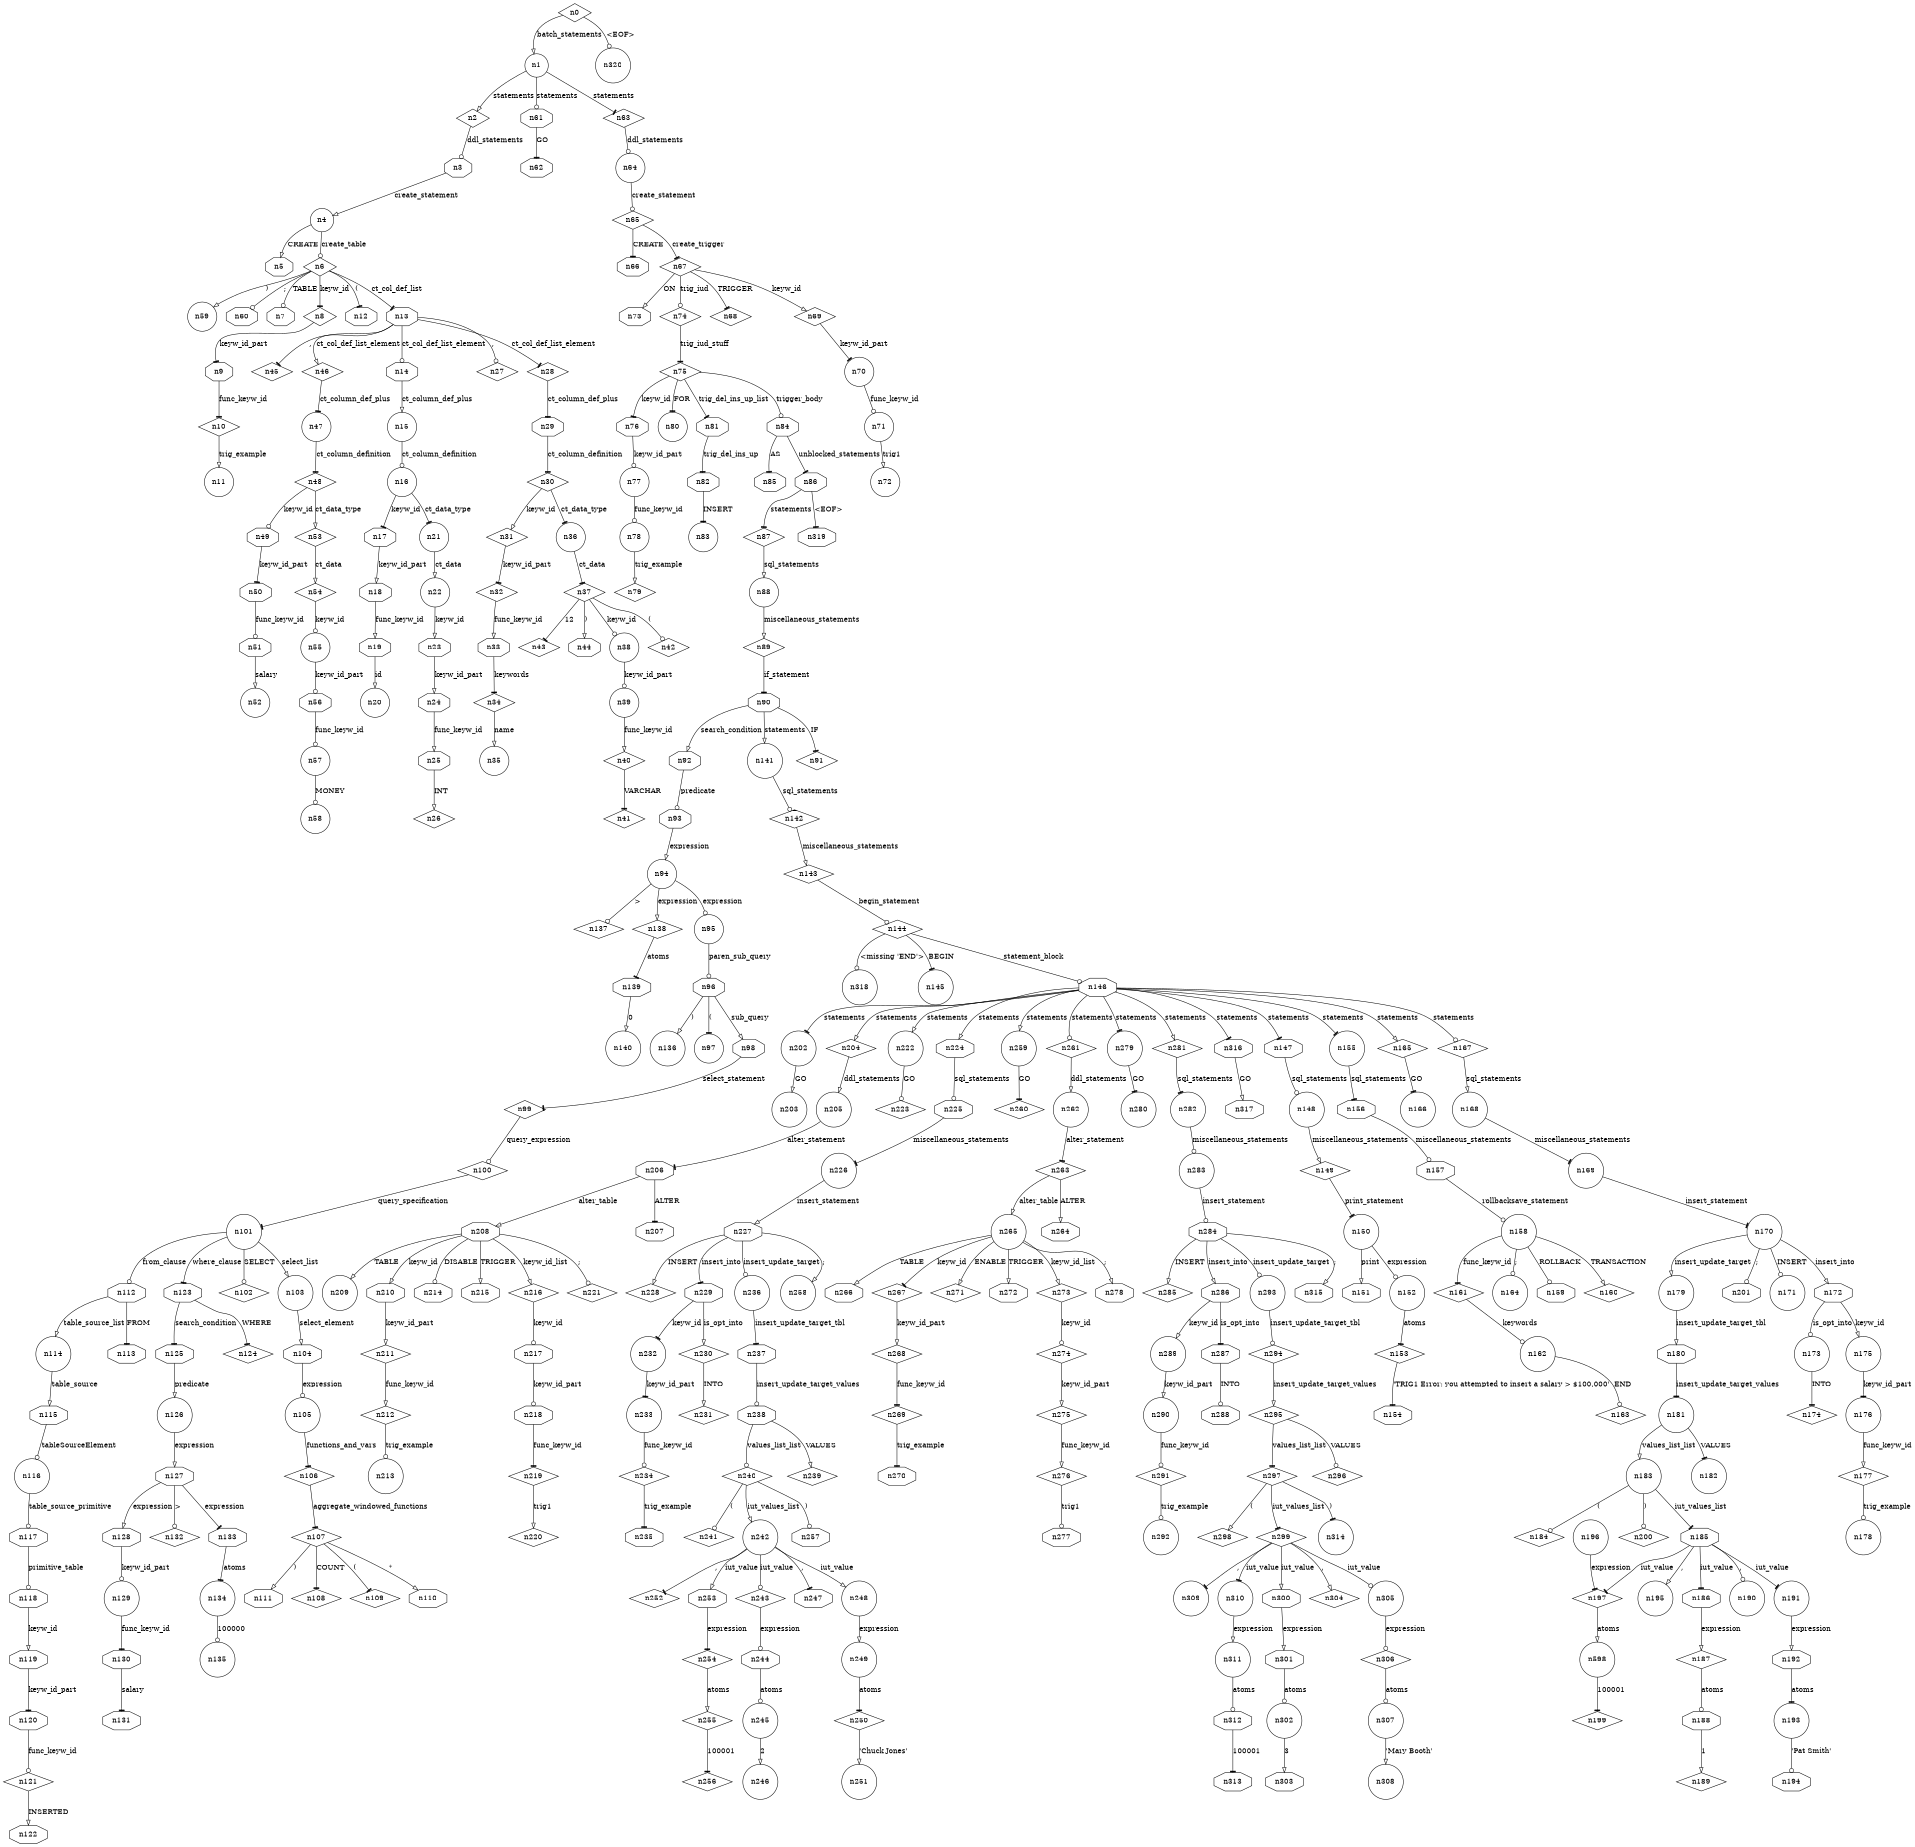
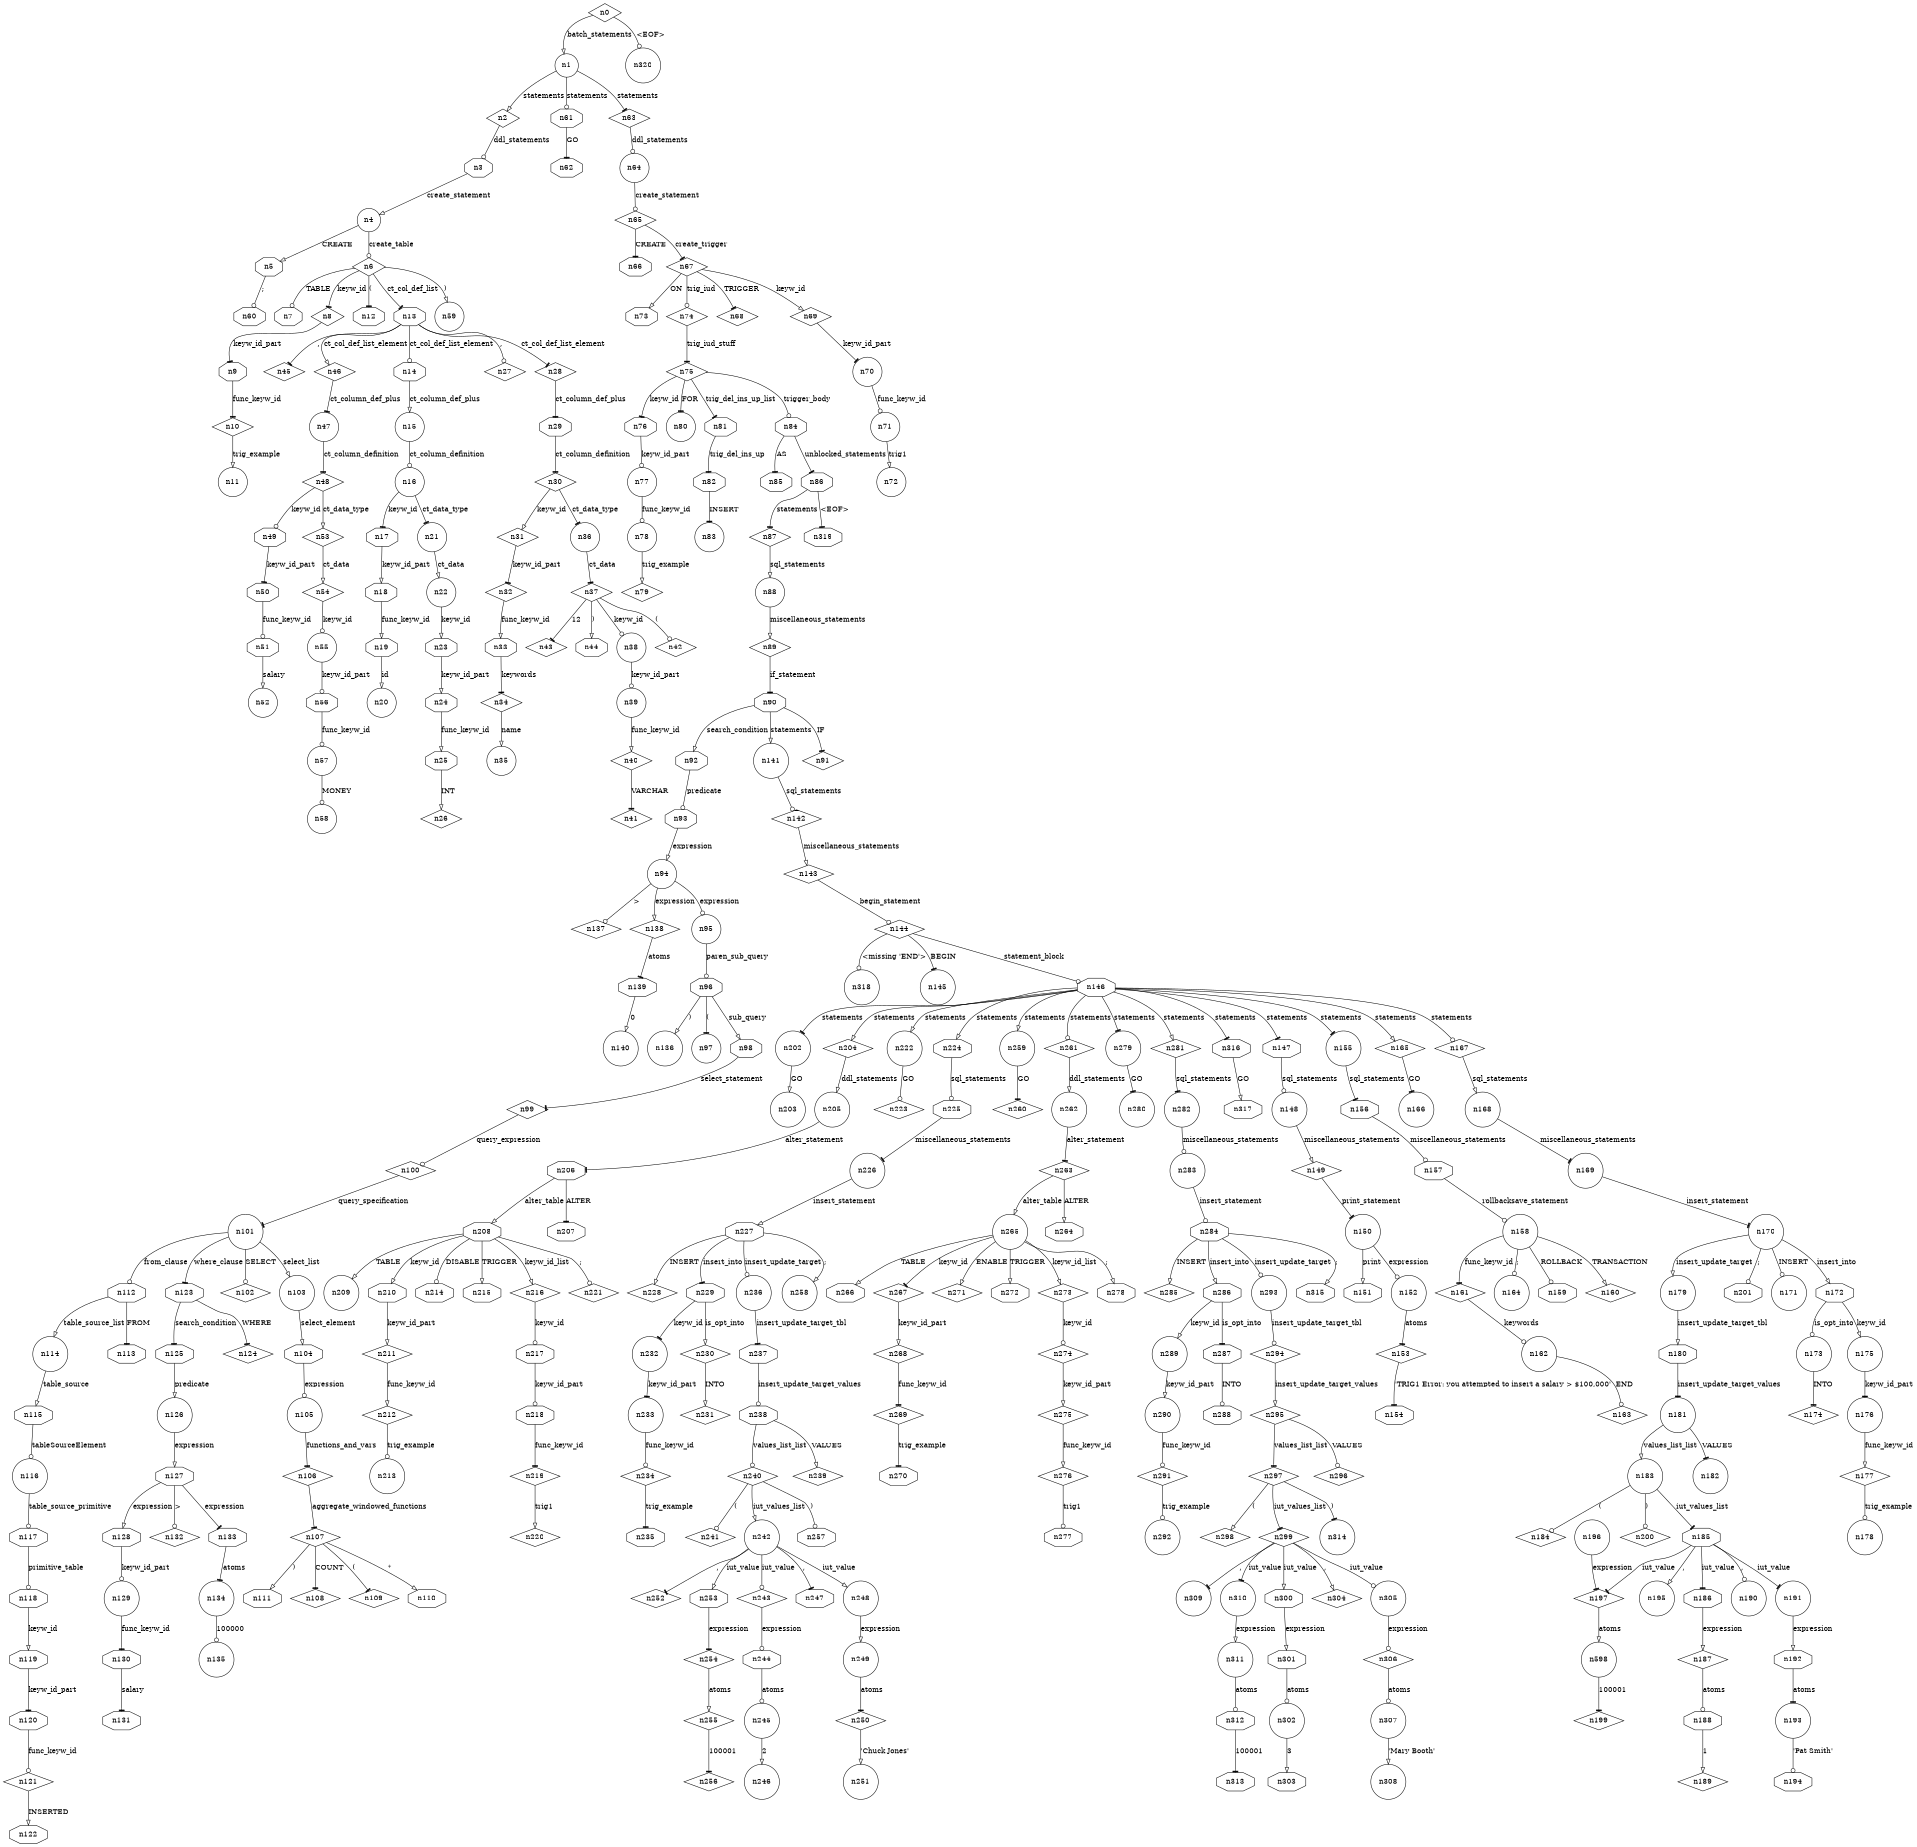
(281, 287) -> (260, 290)
